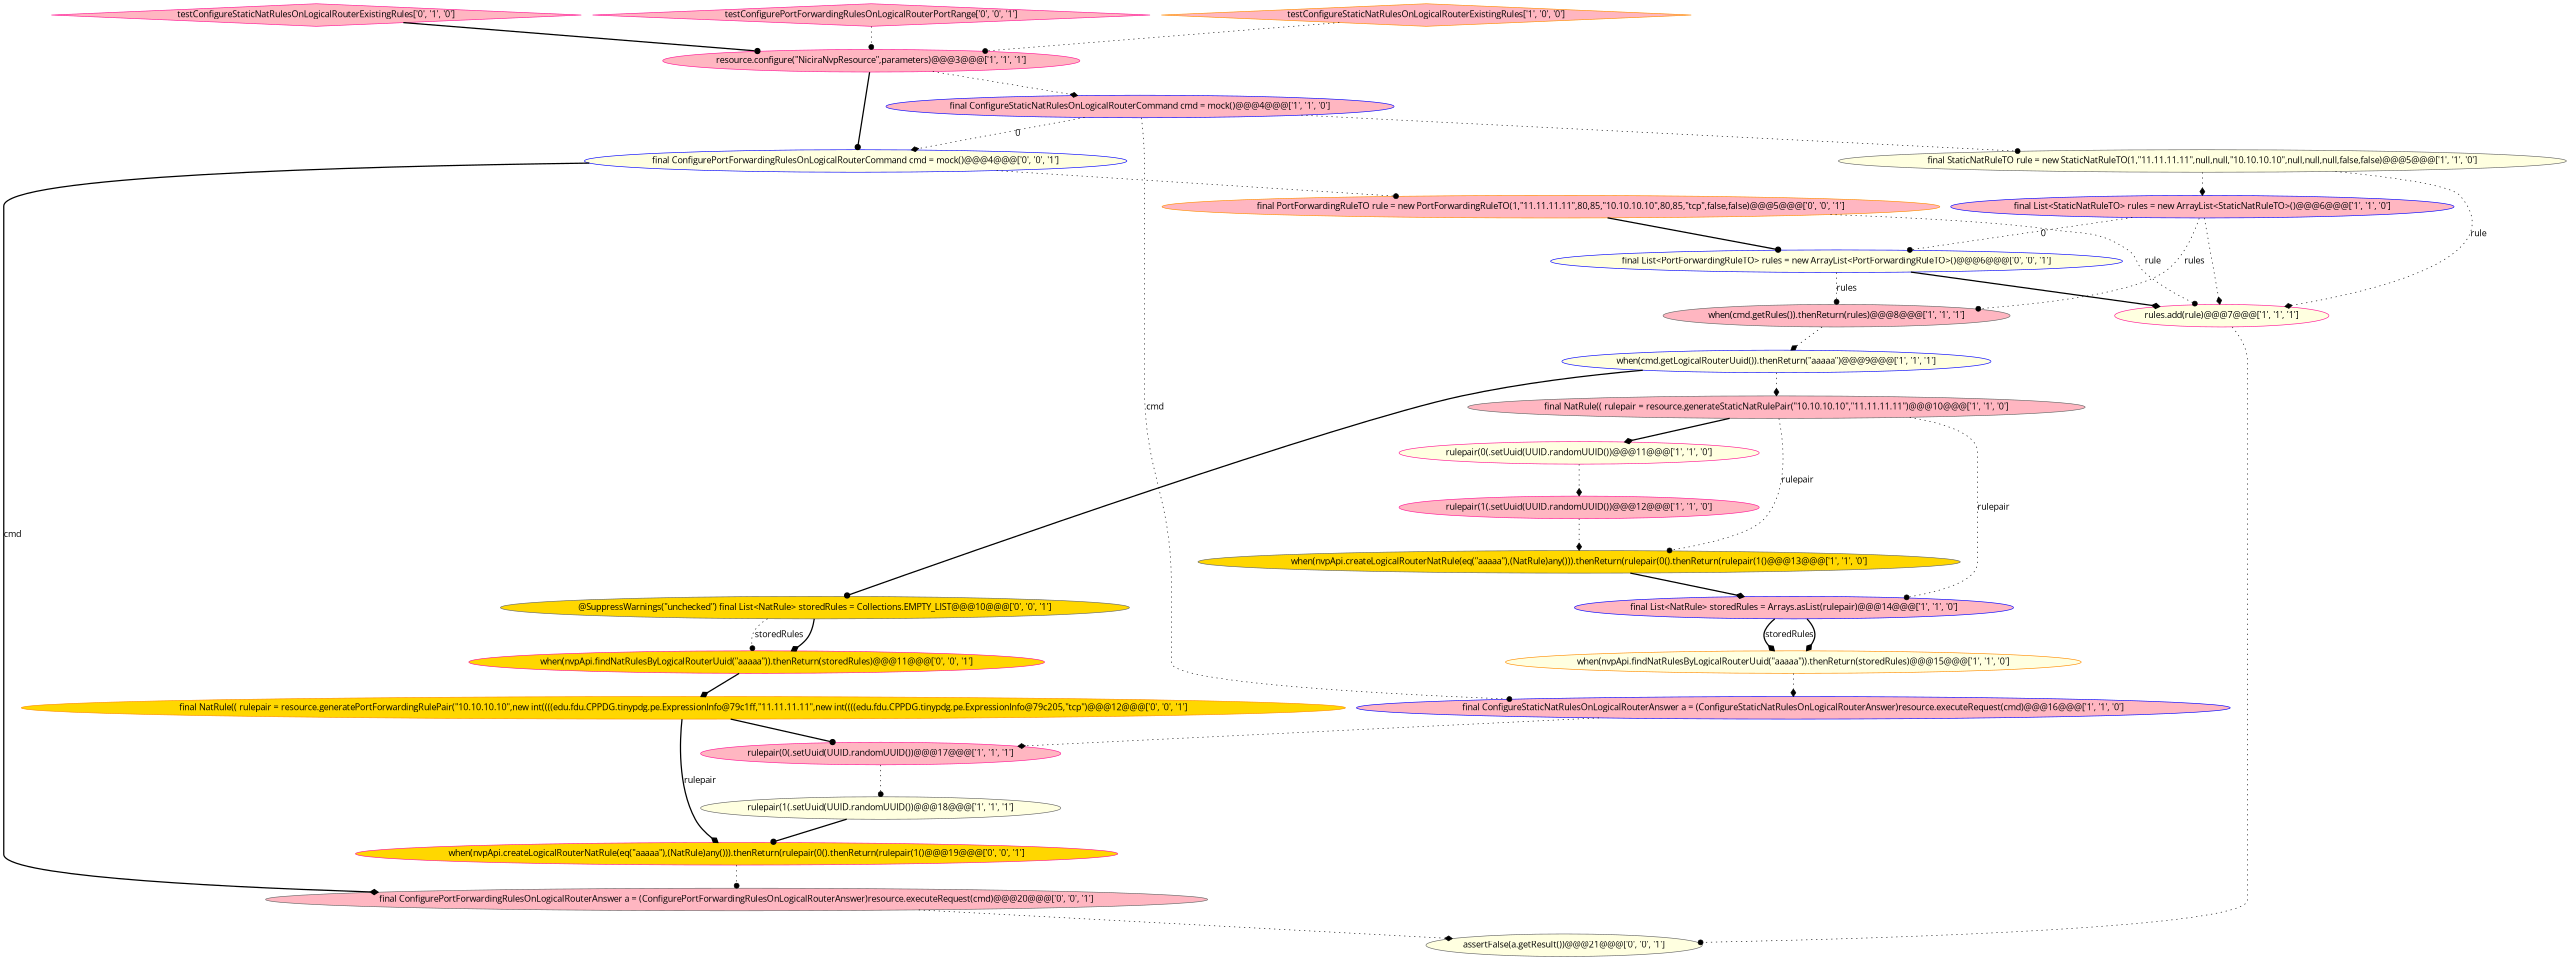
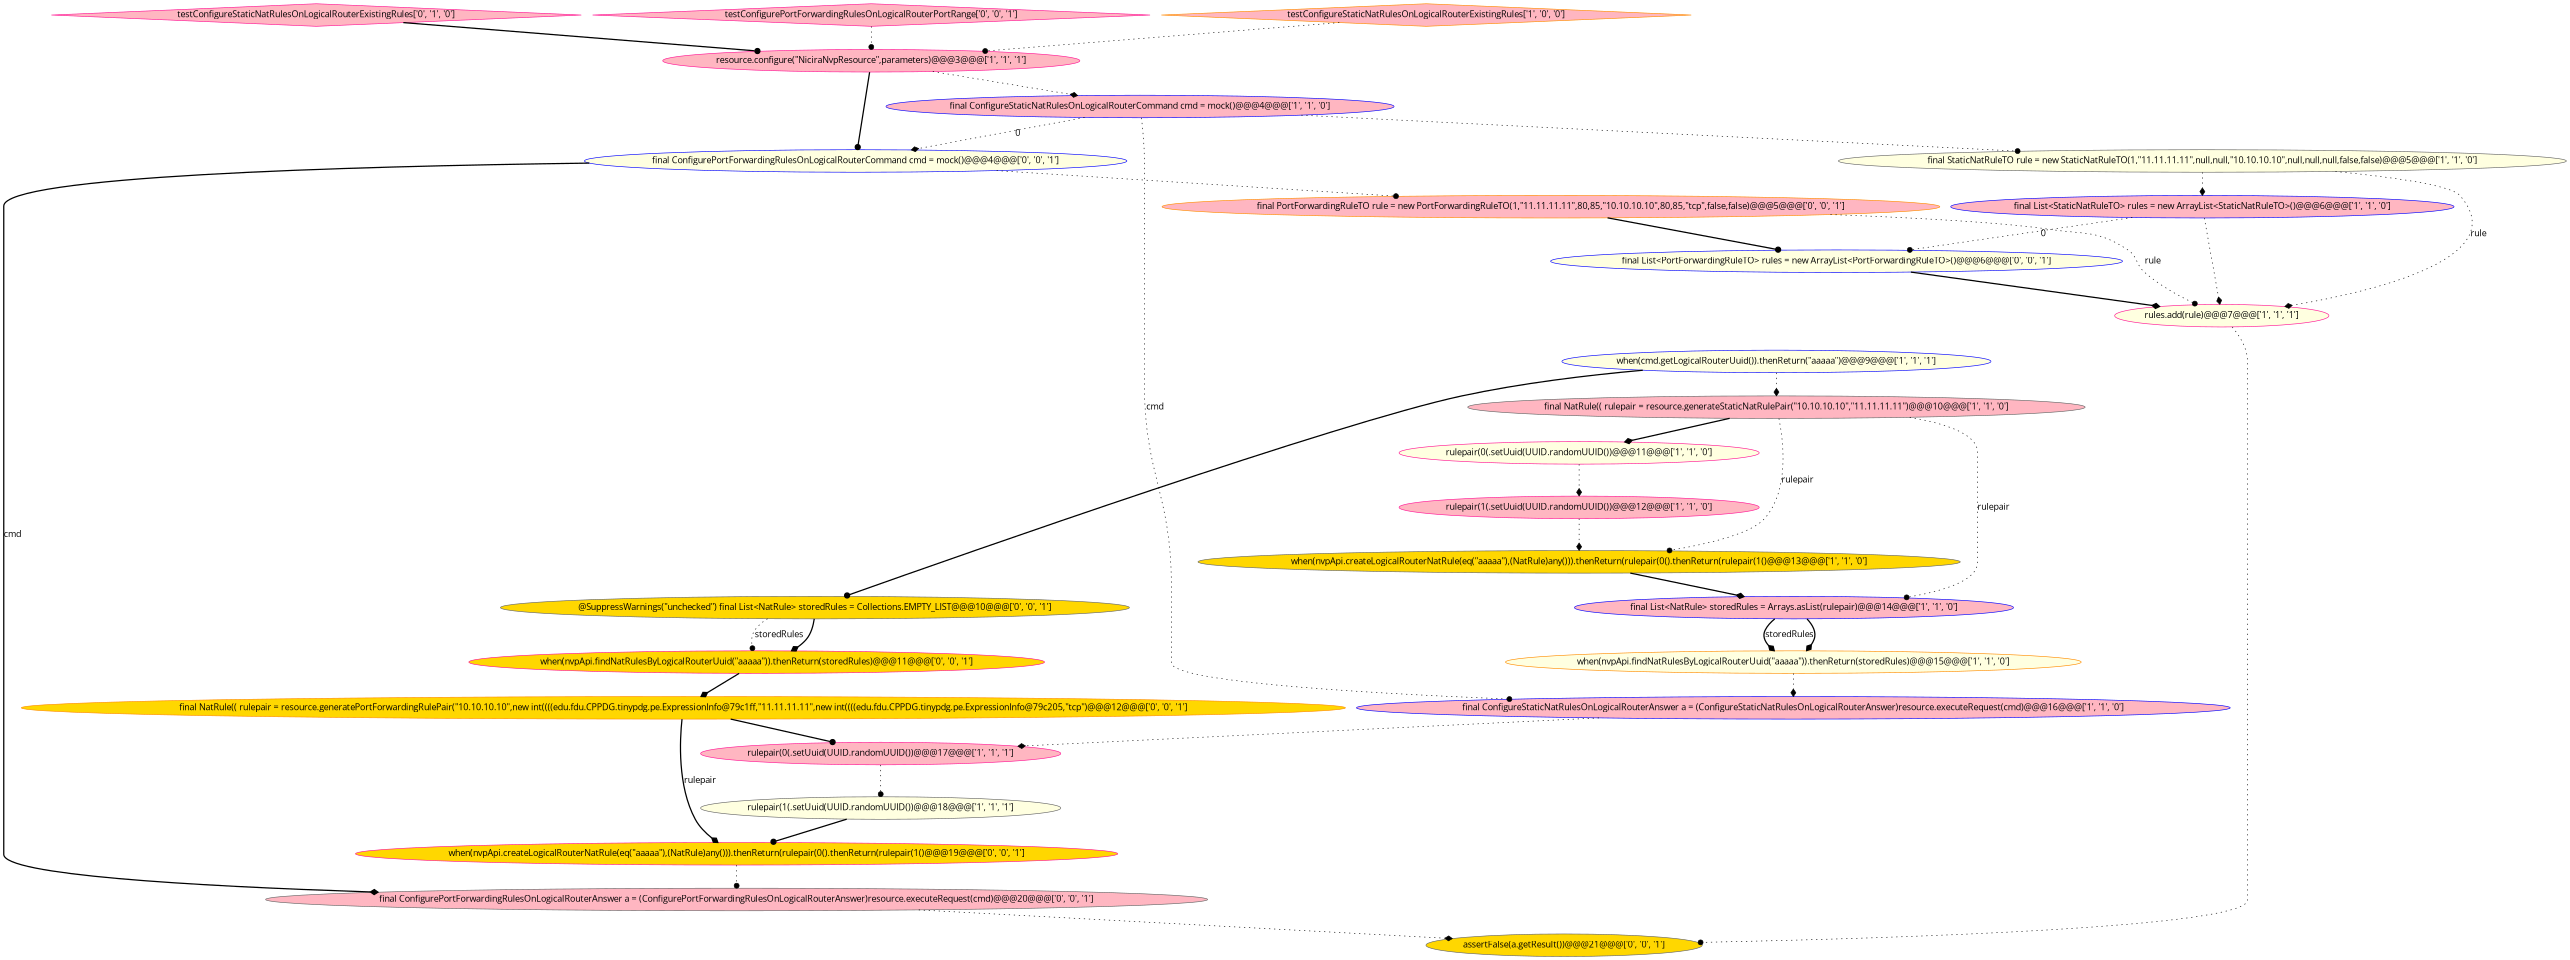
(1837, 316) -> none
(1564, 945) -> (1564, 945)
